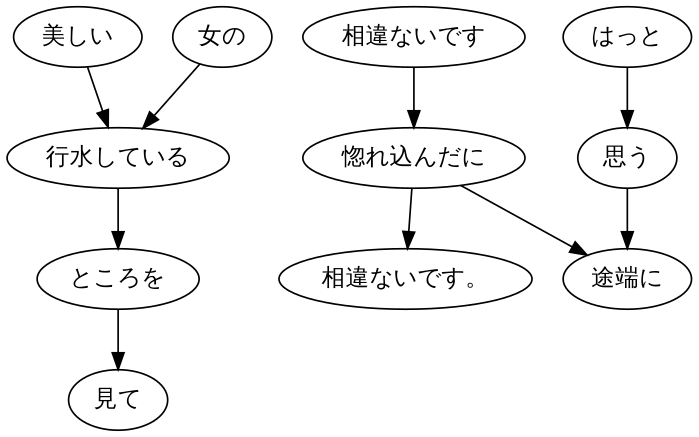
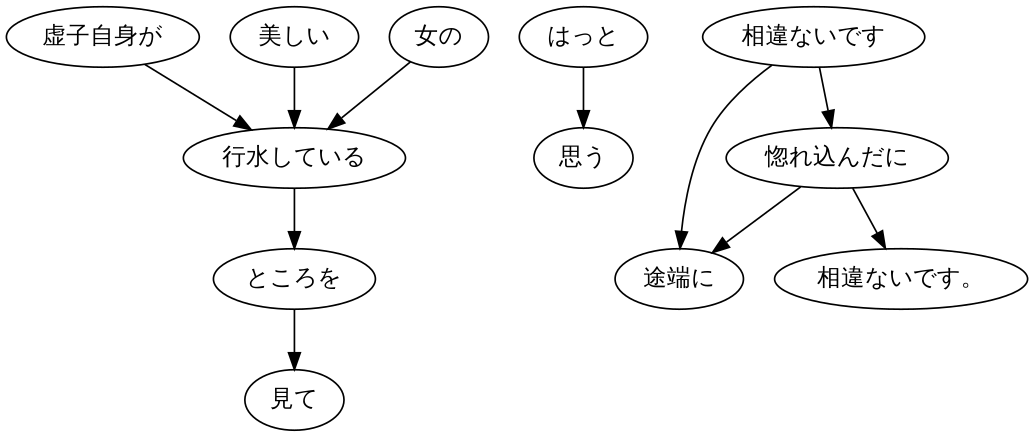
none -> (103, 37)
(627, 210) -> (706, 137)
